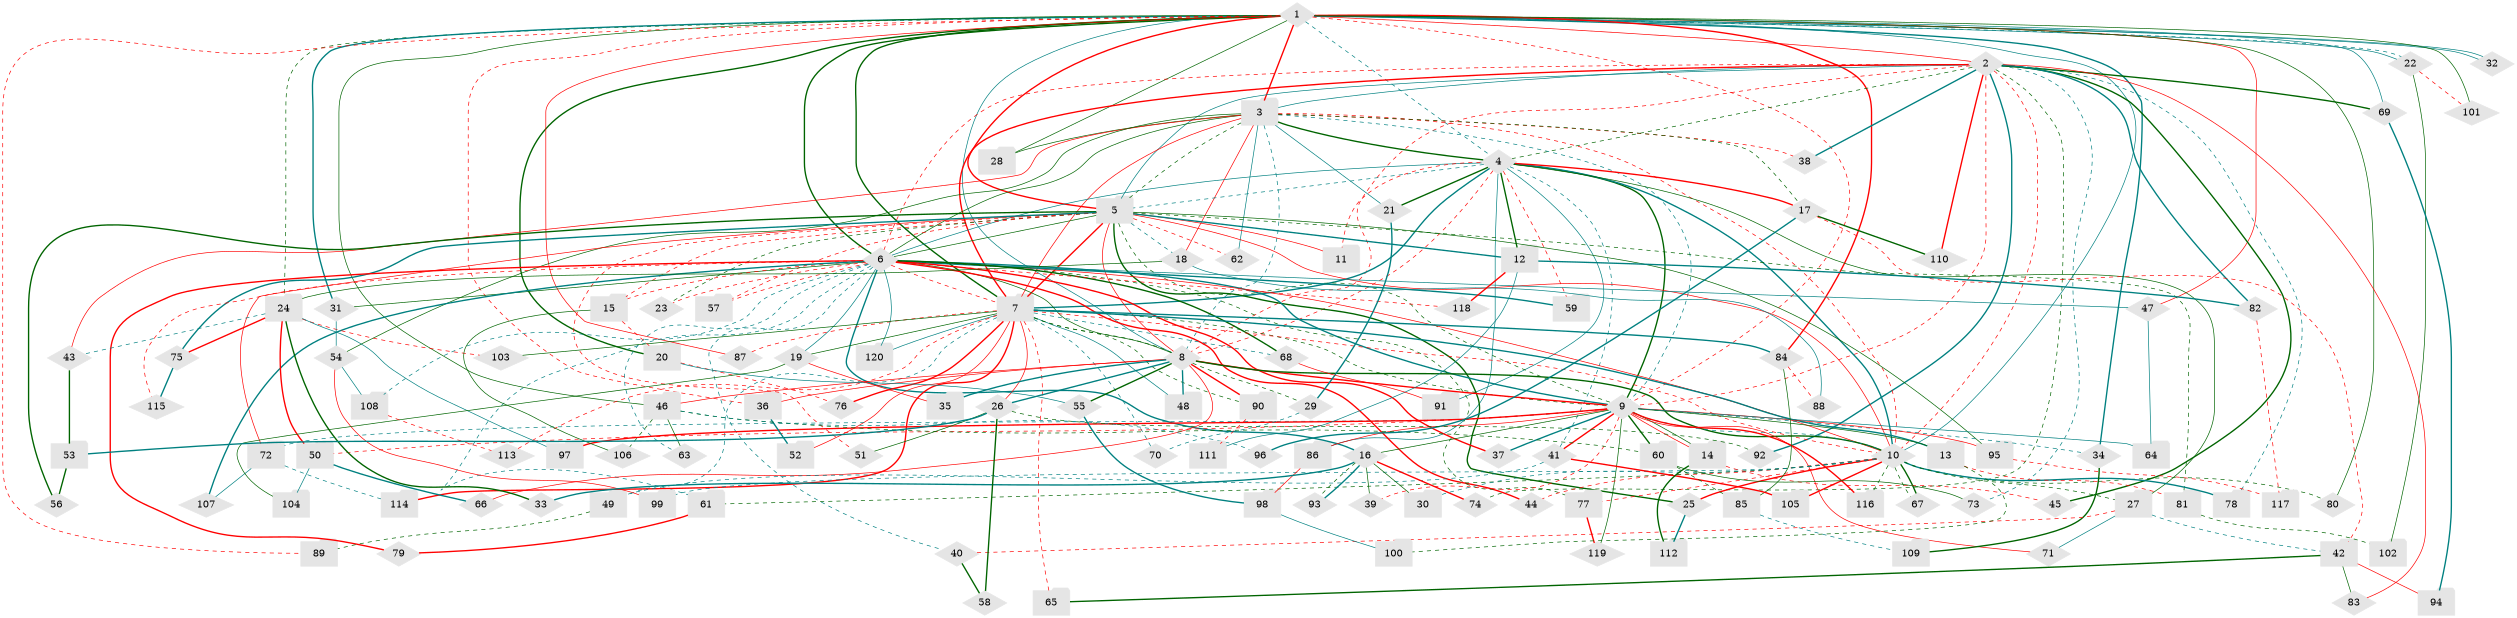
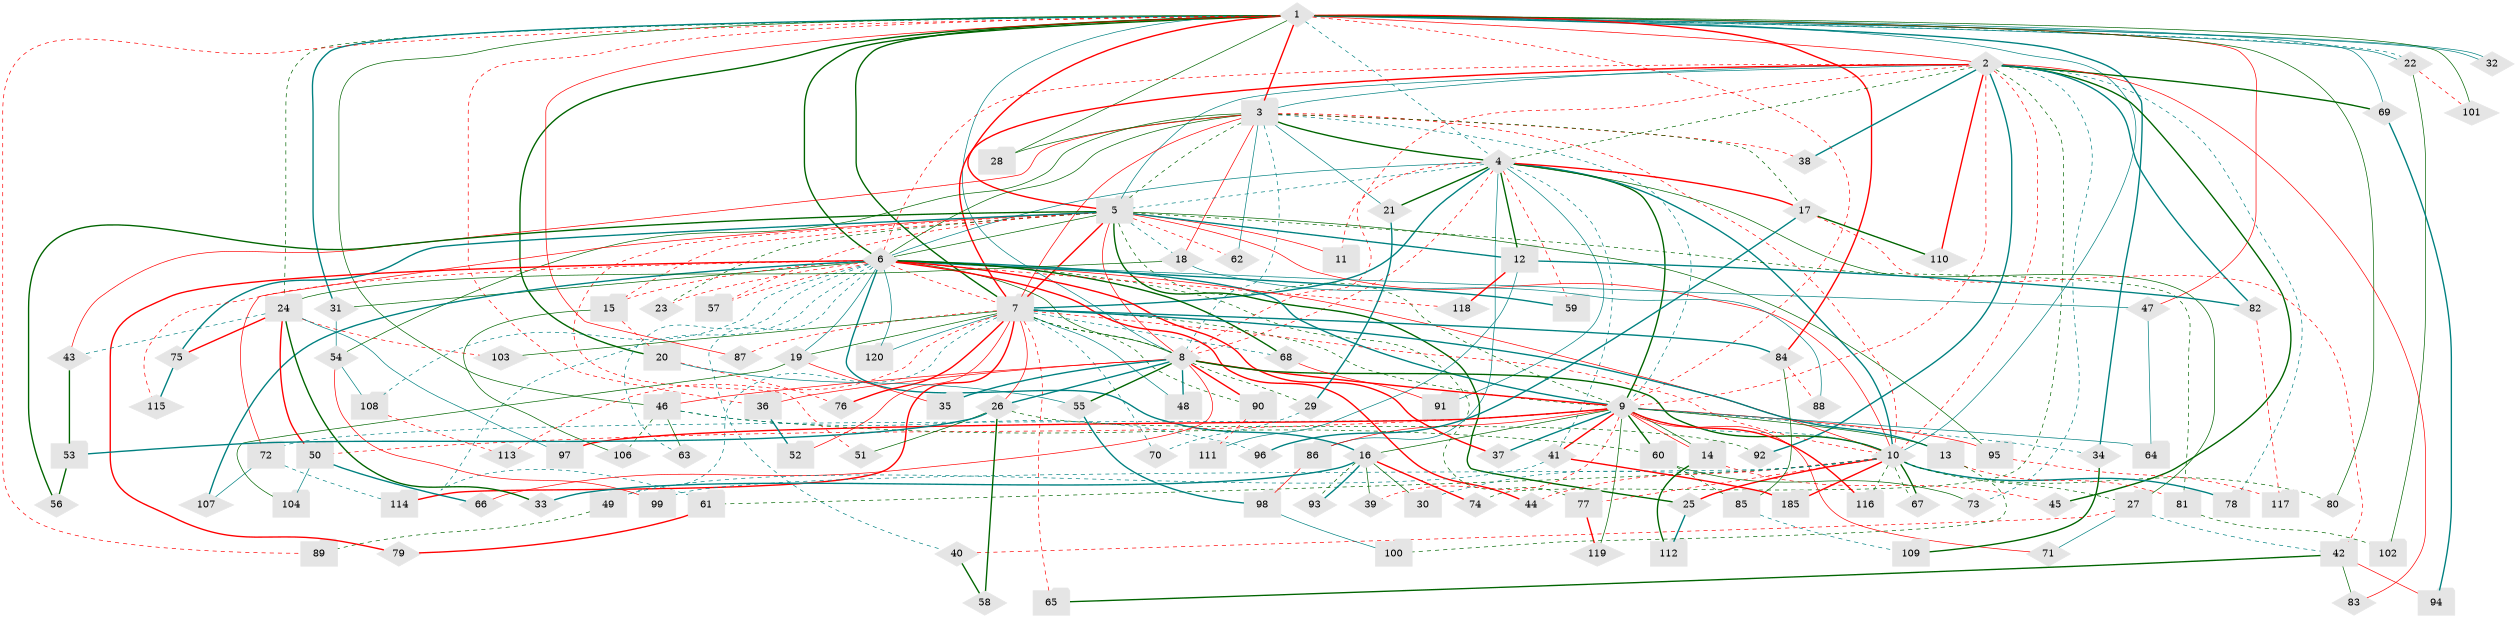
(1791, 505) -> (1791, 505)
